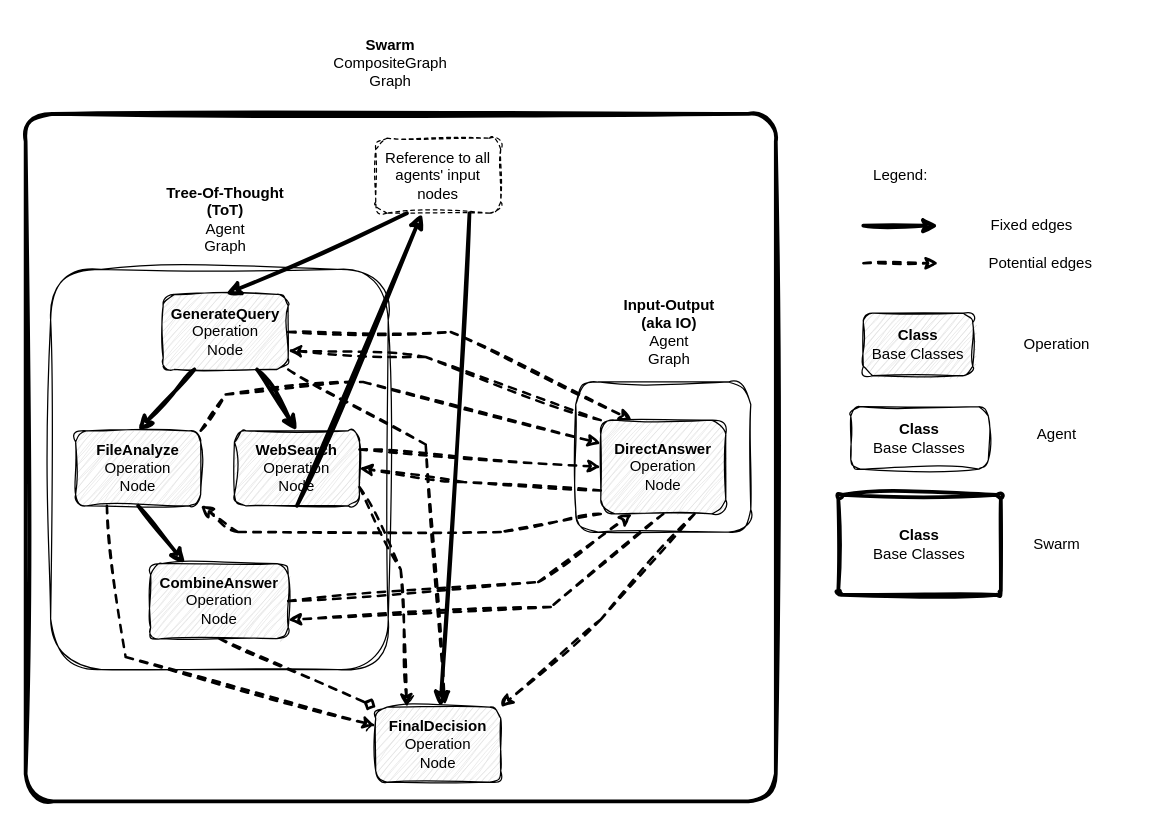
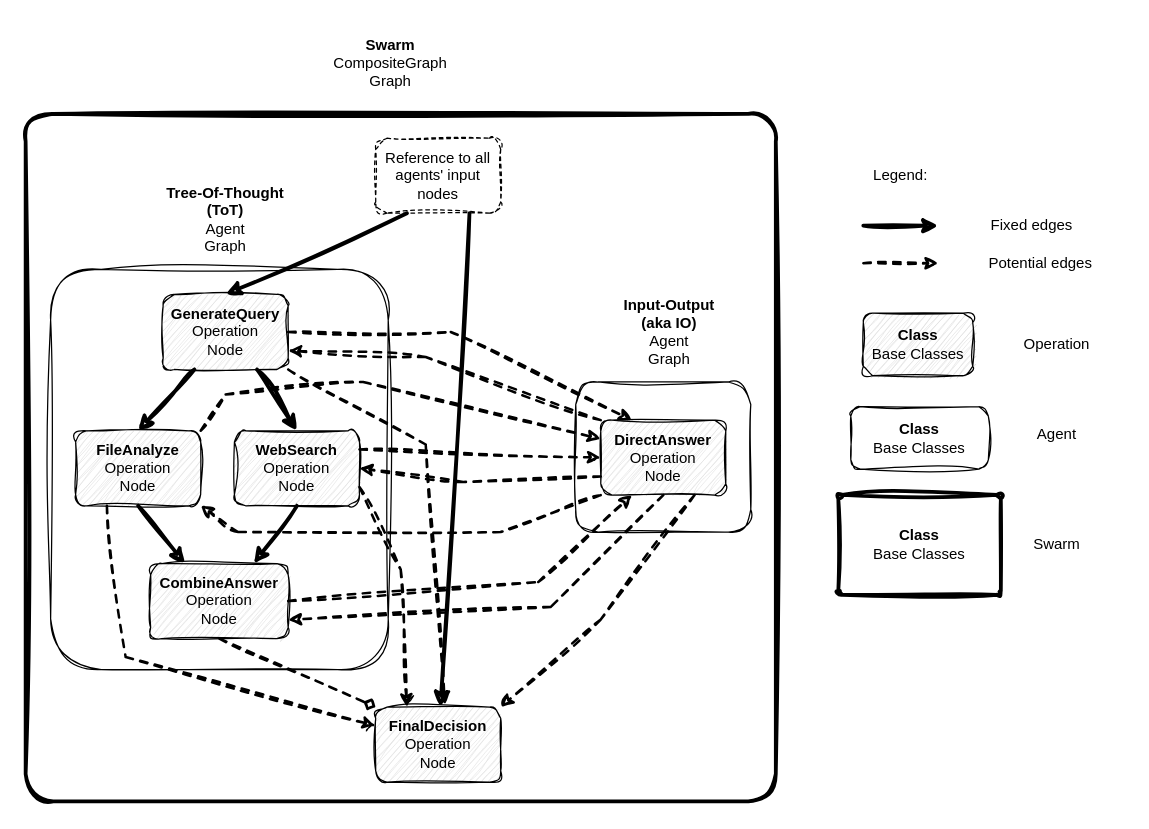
(356, 367) -> (280, 528)
(663, 467) -> (663, 458)
